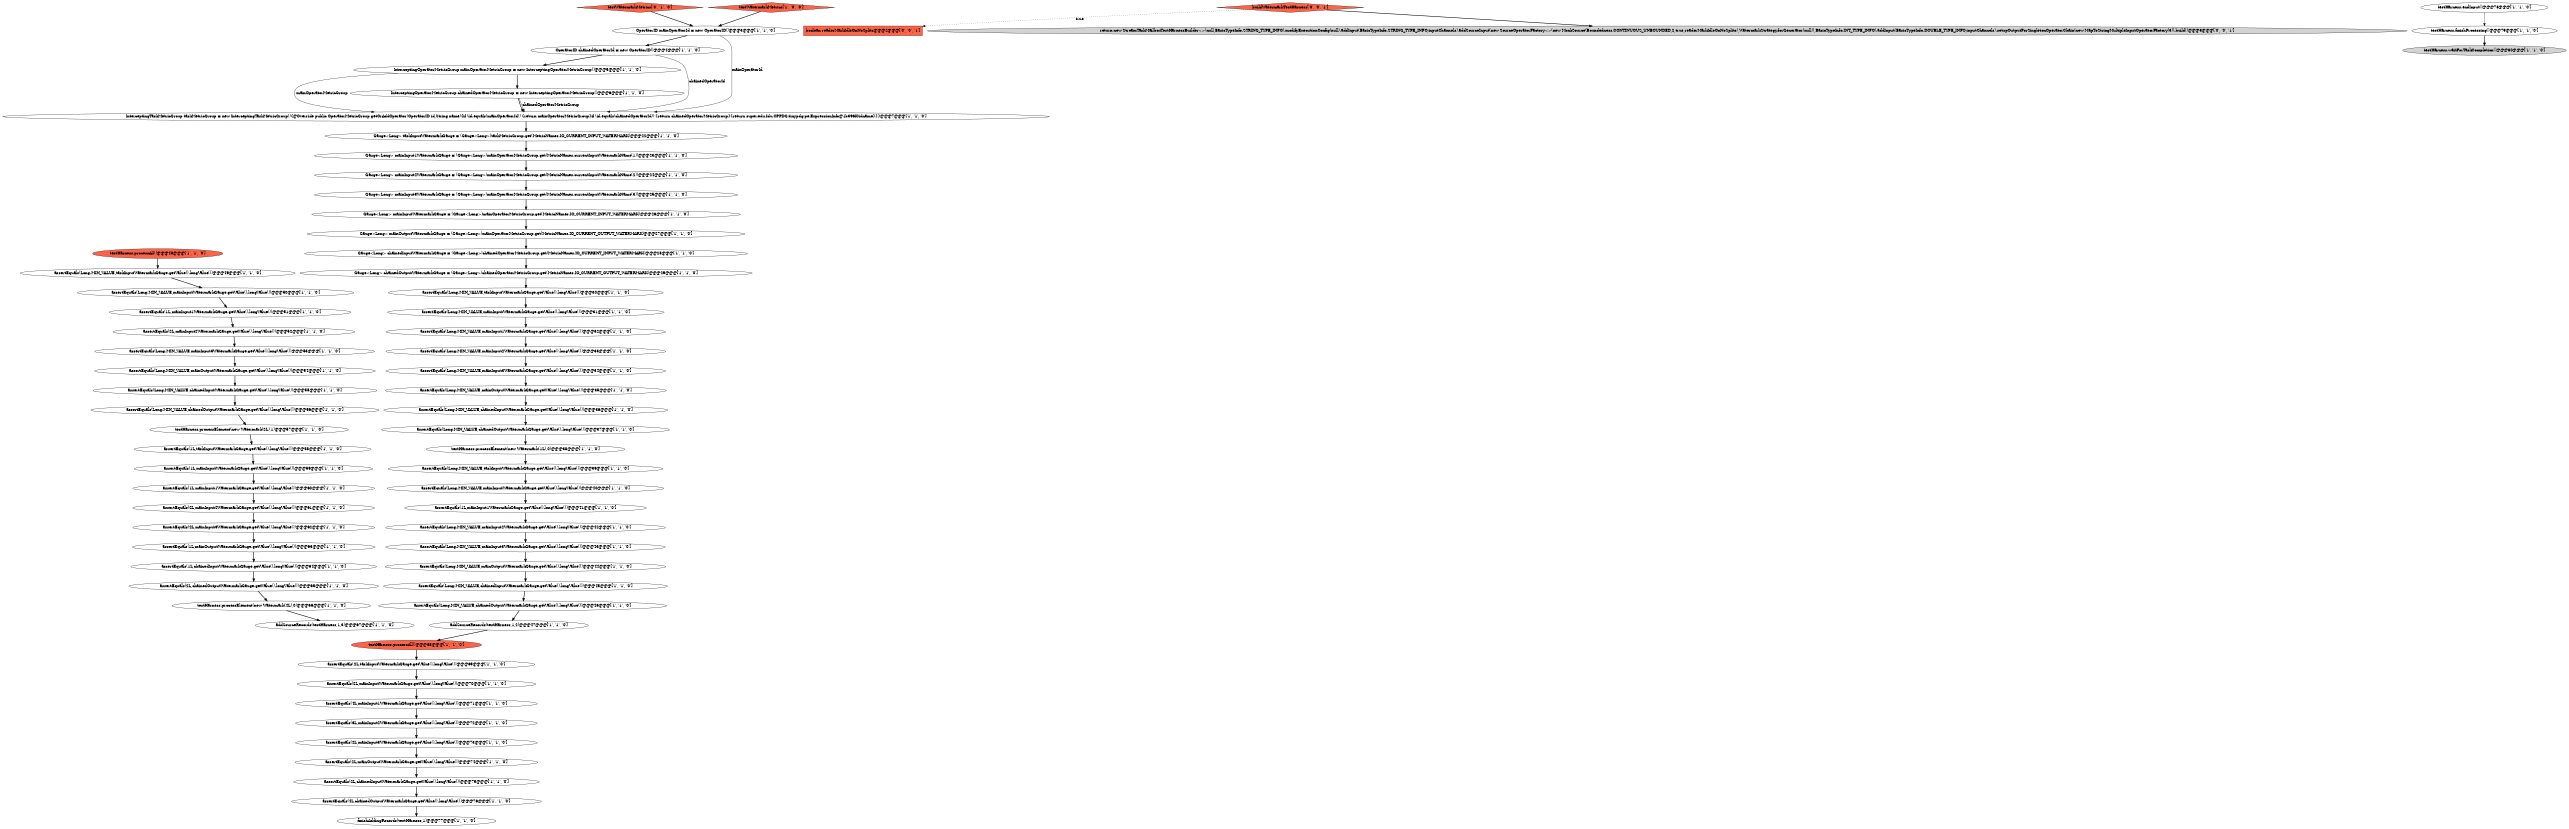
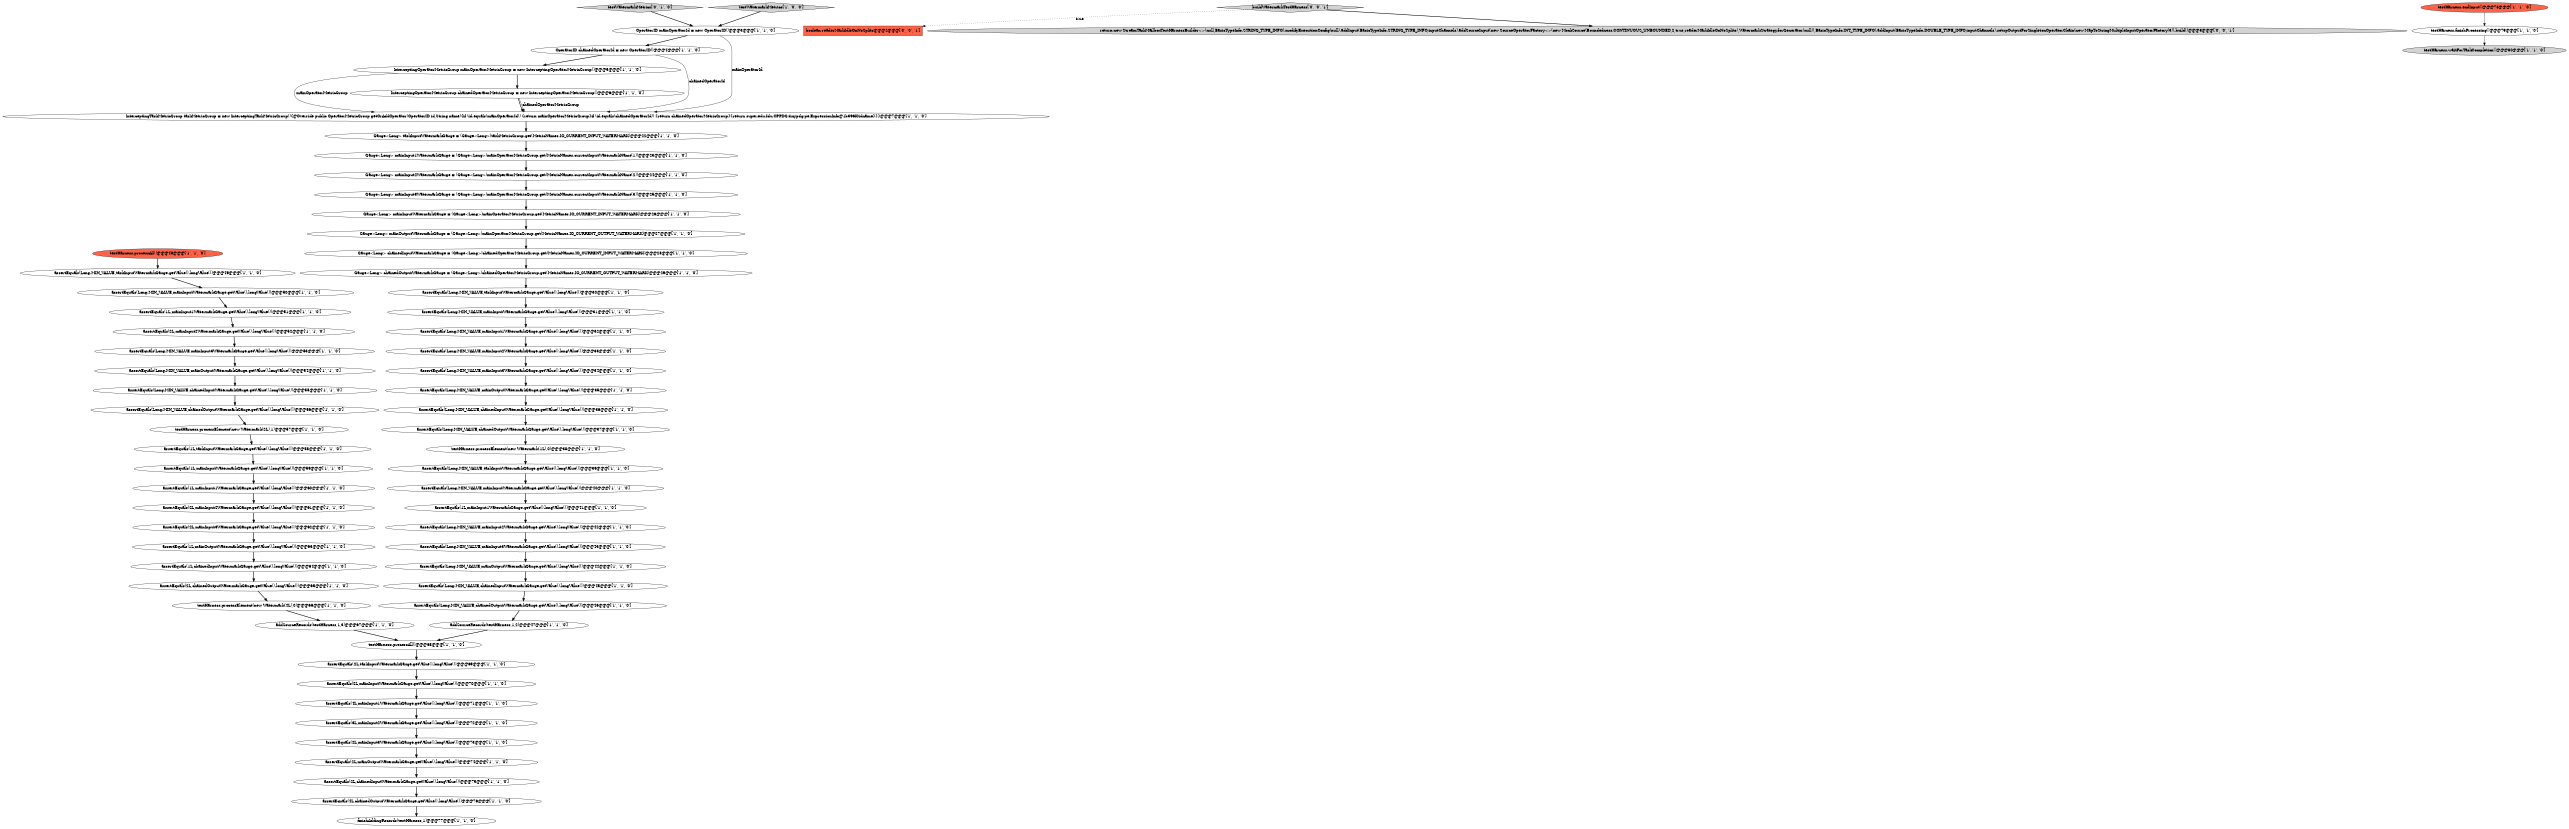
(640, 8) -> (640, 8)
(771, 8) -> (771, 8)
(1290, 8) -> (1290, 8)
(2484, 8) -> (2484, 8)
(2484, 39) -> (2484, 39)
none -> (374, 635)
(416, 645) -> (416, 645)
